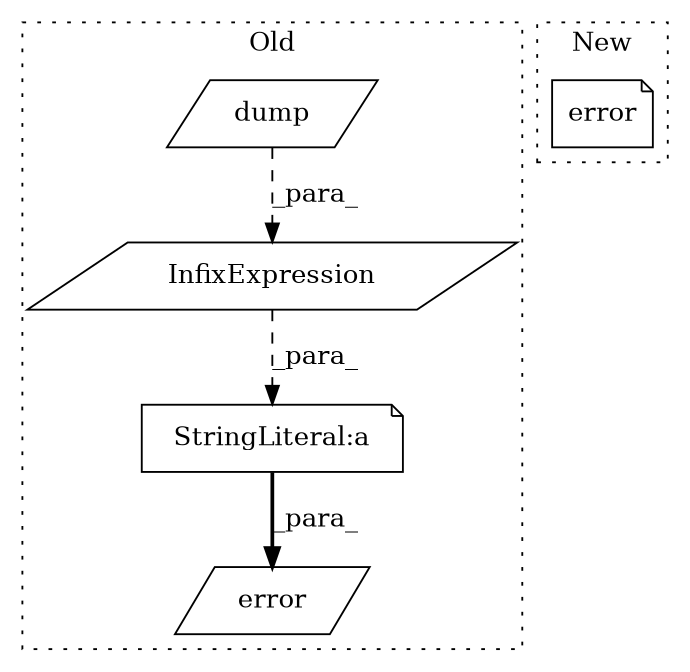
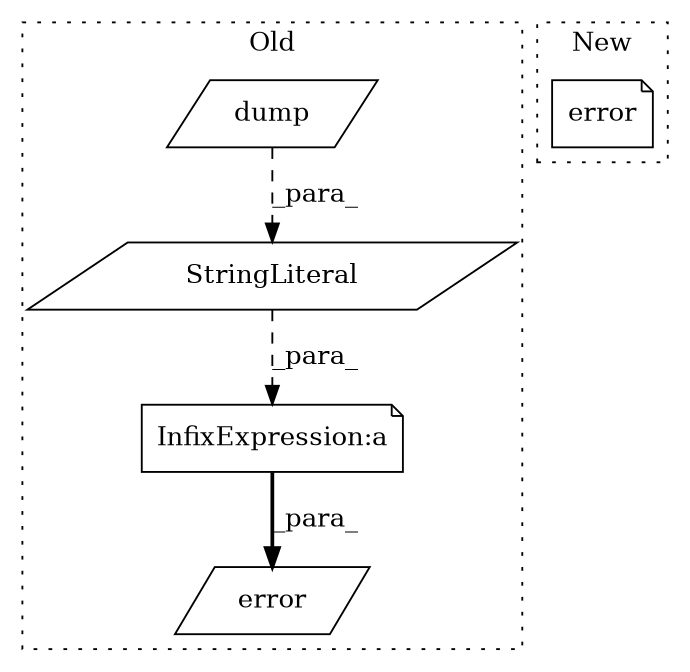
(272, 276) -> (272, 276)
(272, 438) -> (272, 438)
